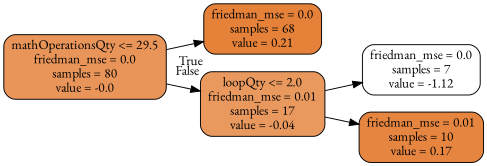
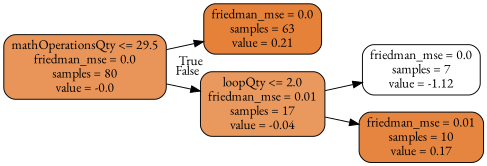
(263, 29) -> (263, 29)
